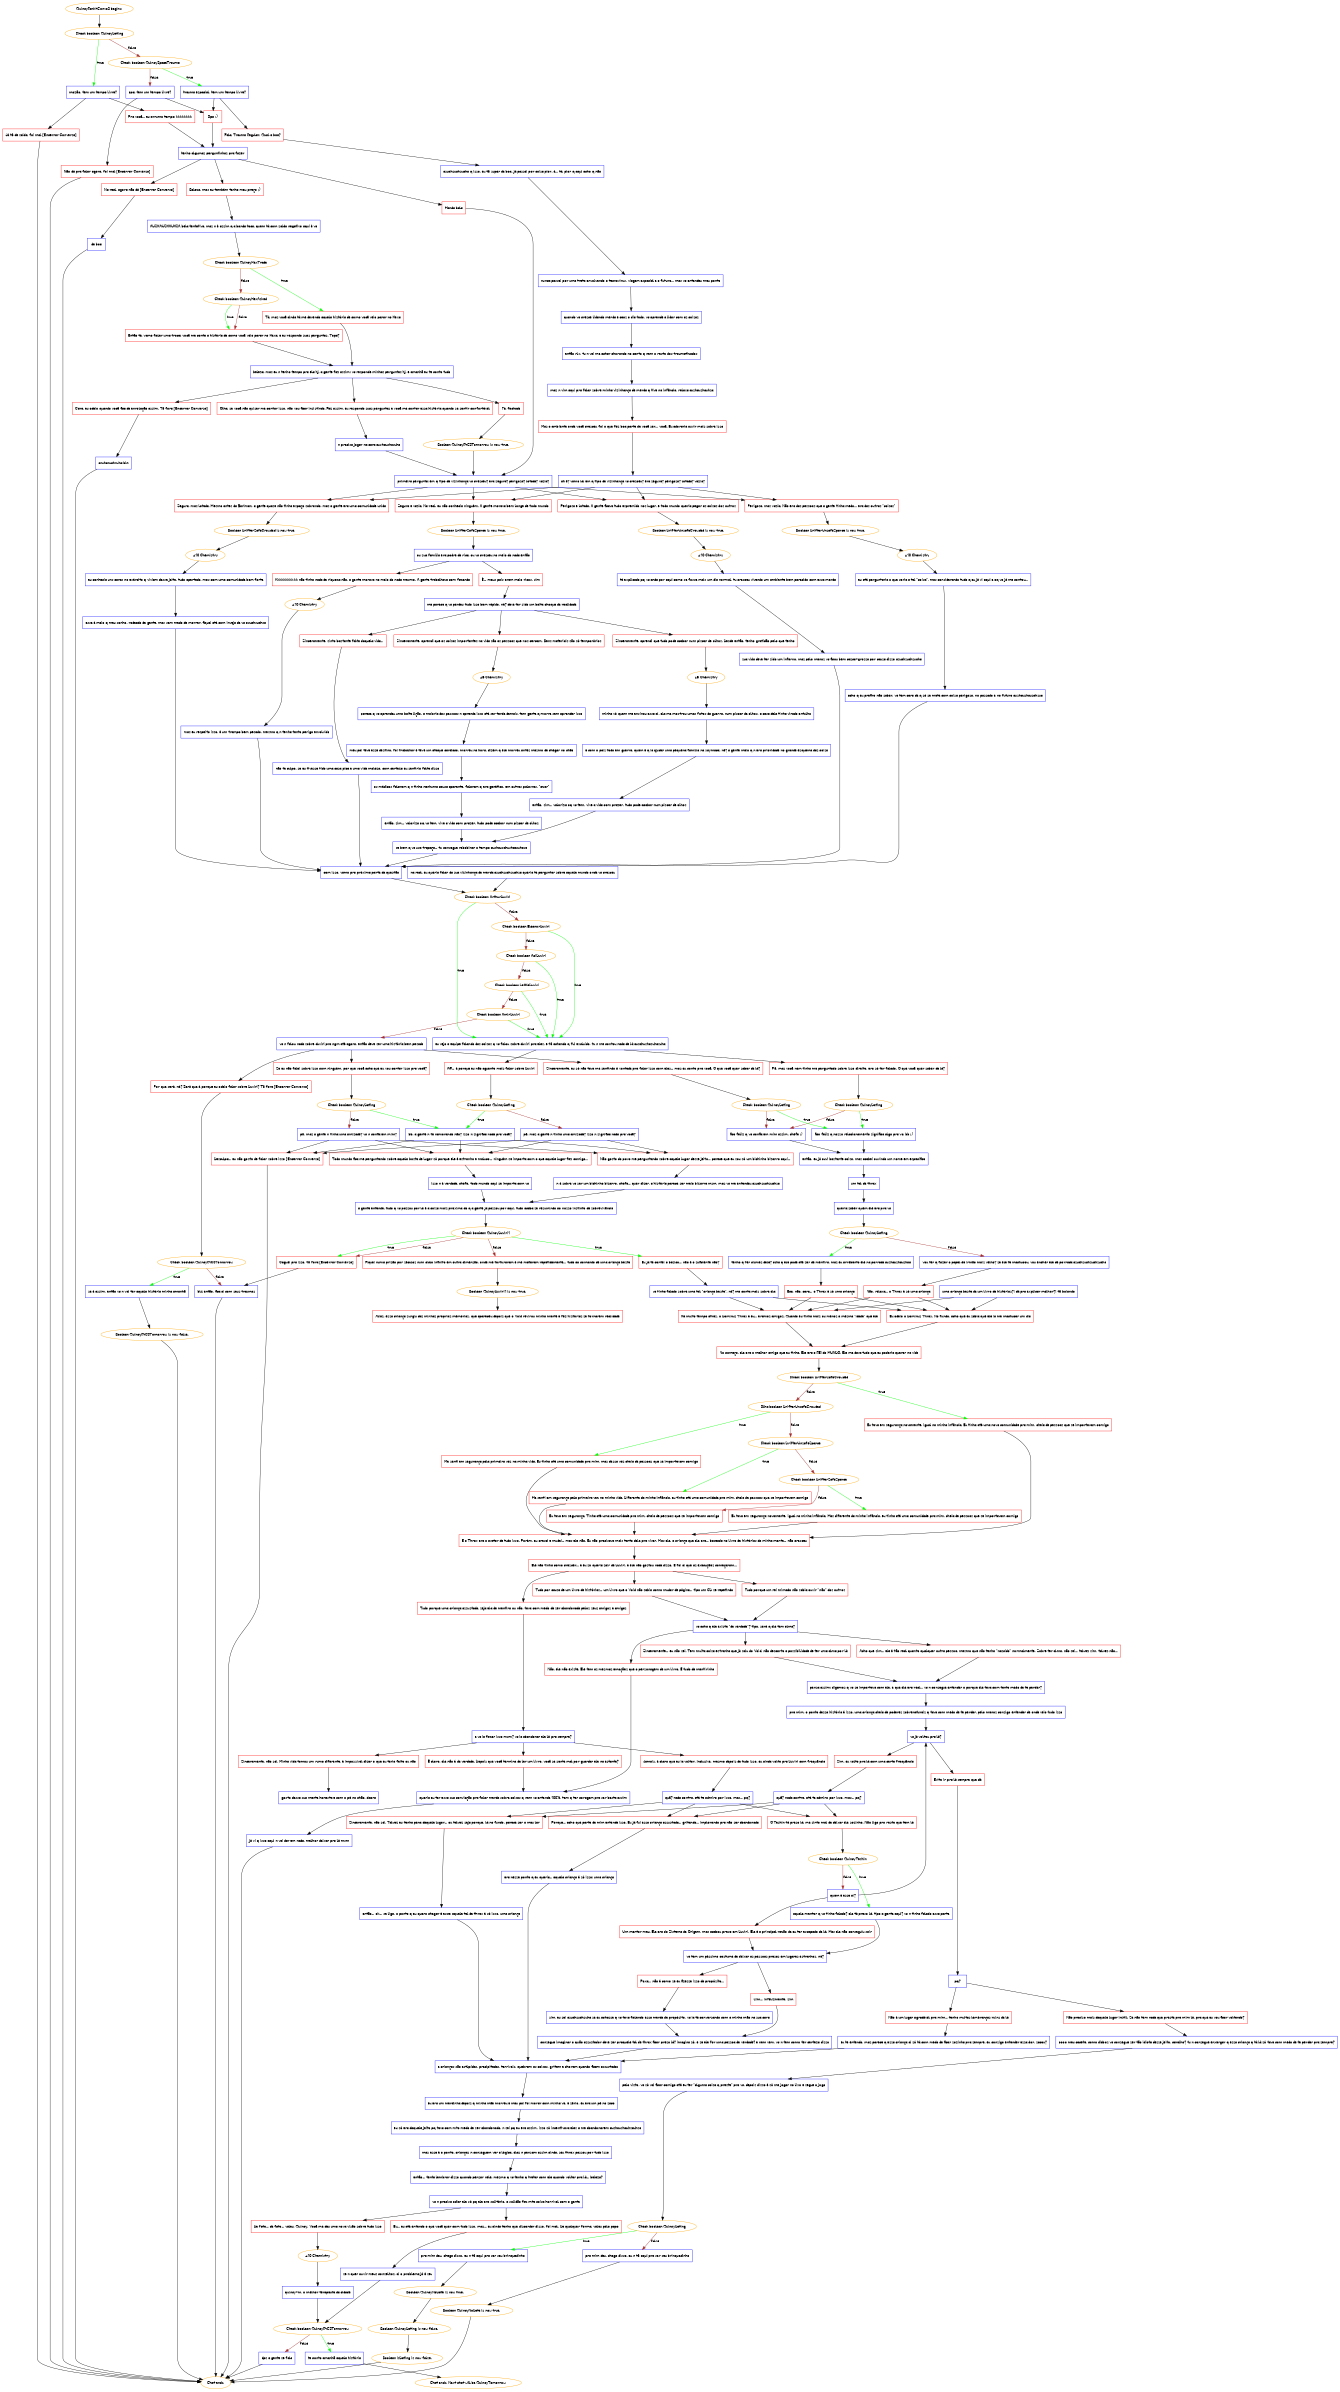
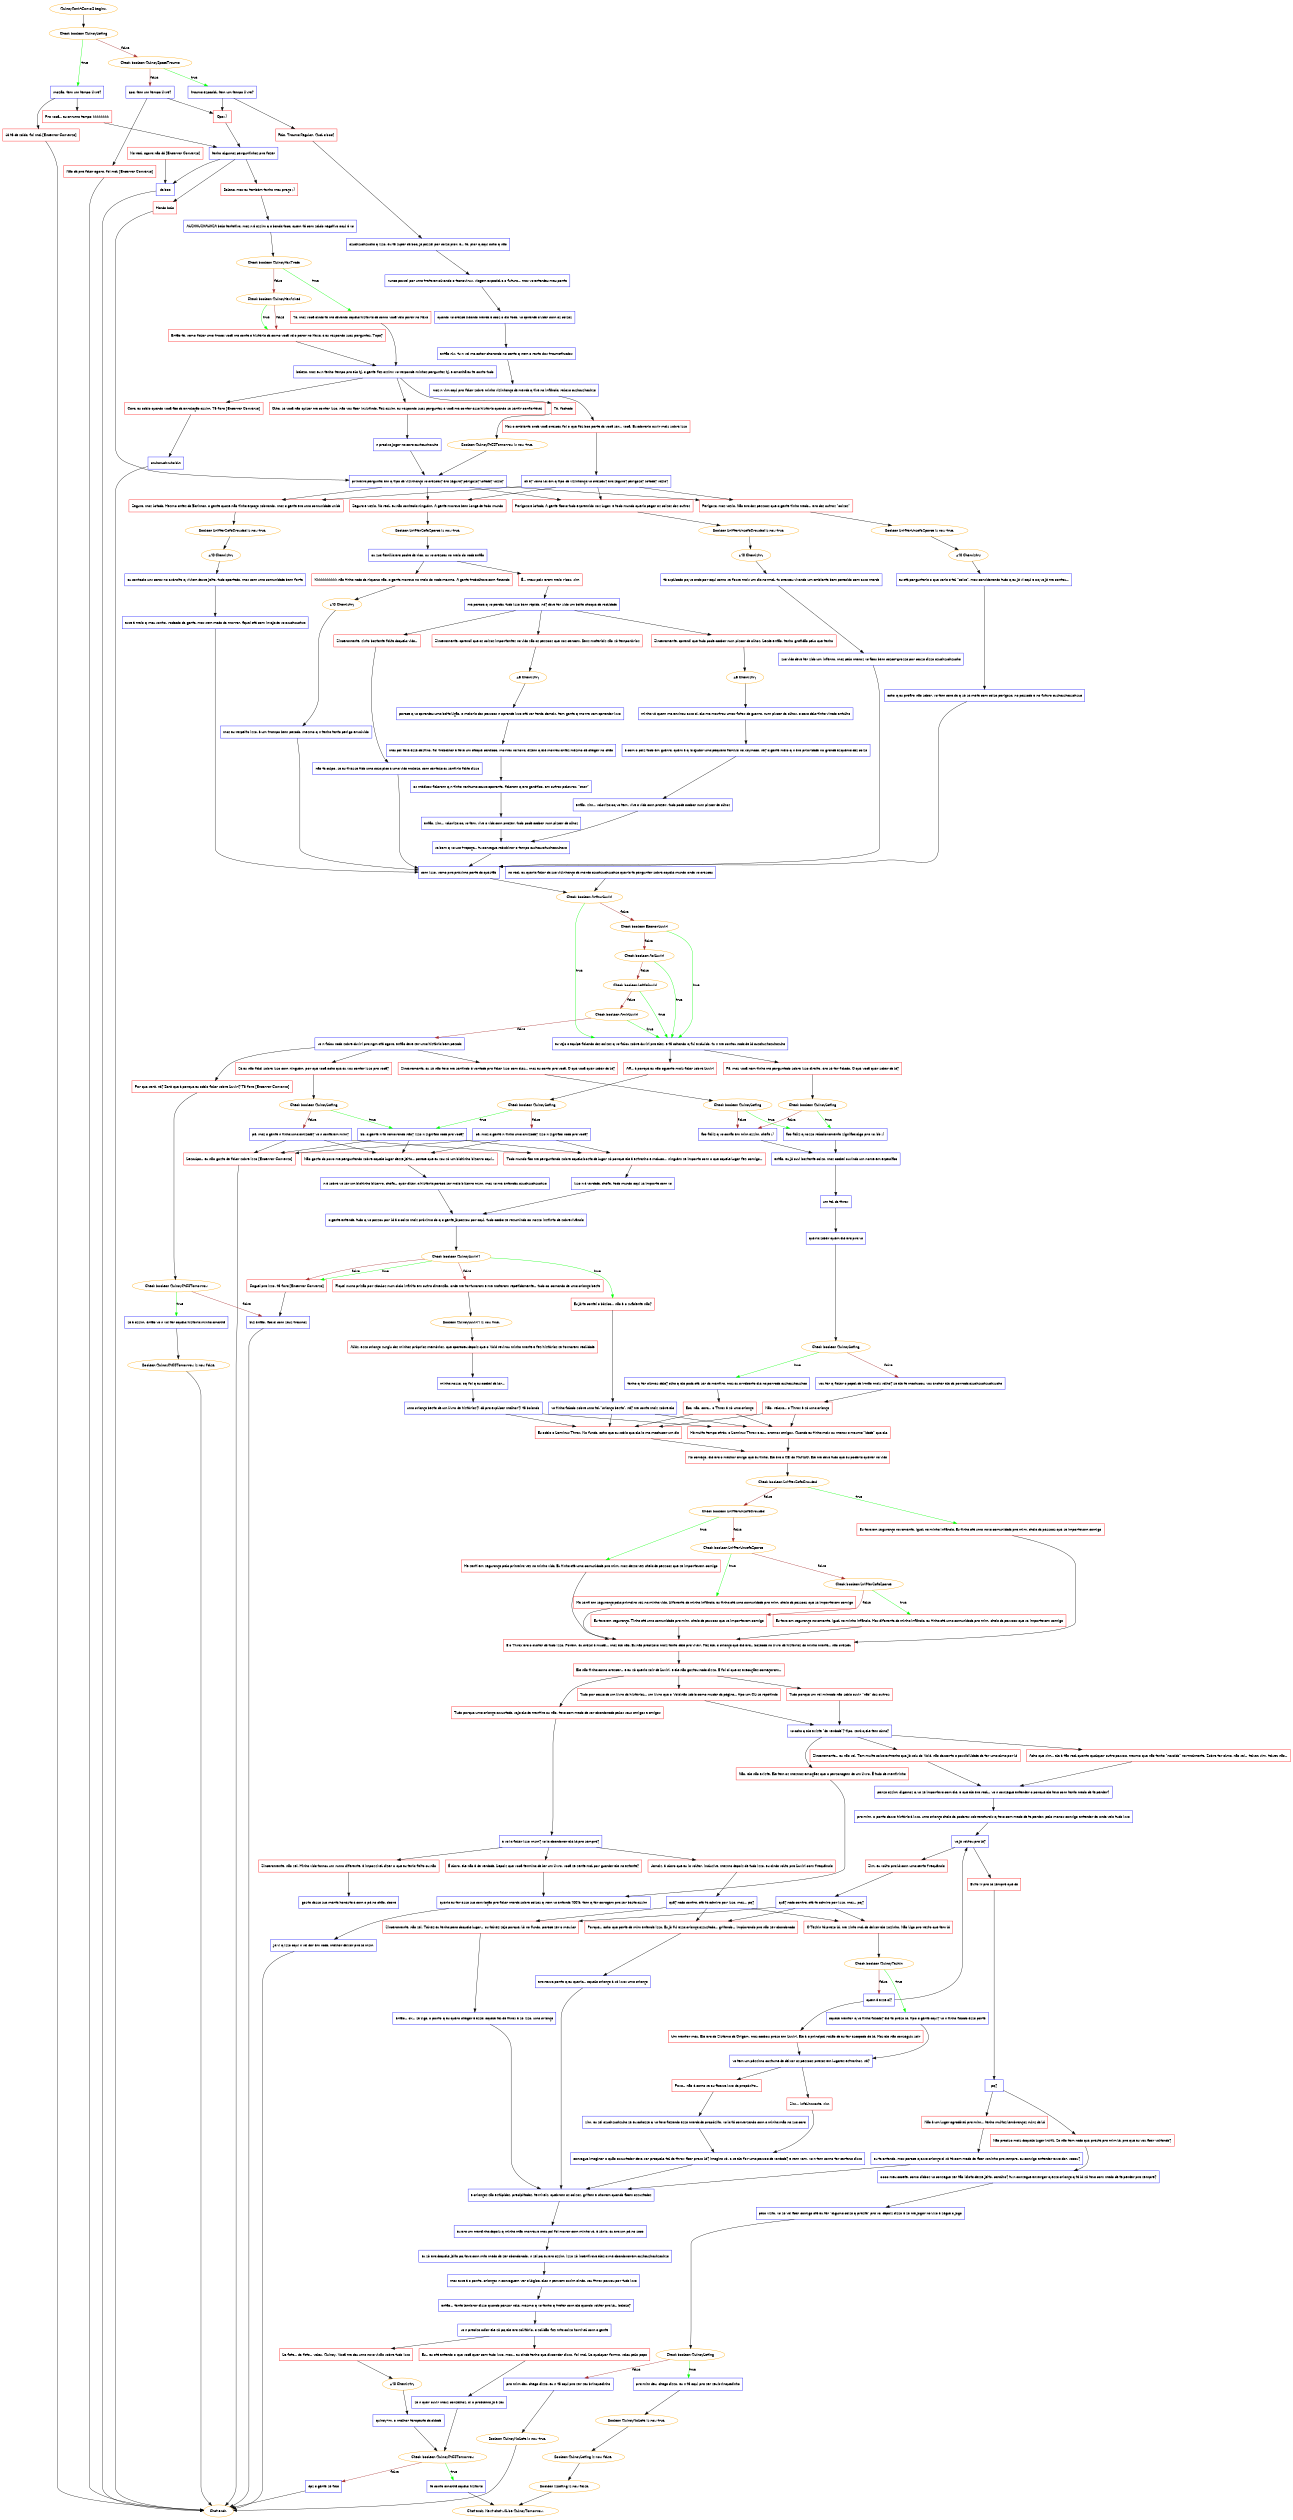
(178, 171) -> (197, 169)
none -> (473, 1383)
(791, 1407) -> (733, 1511)
(307, 2372) -> (537, 2498)
